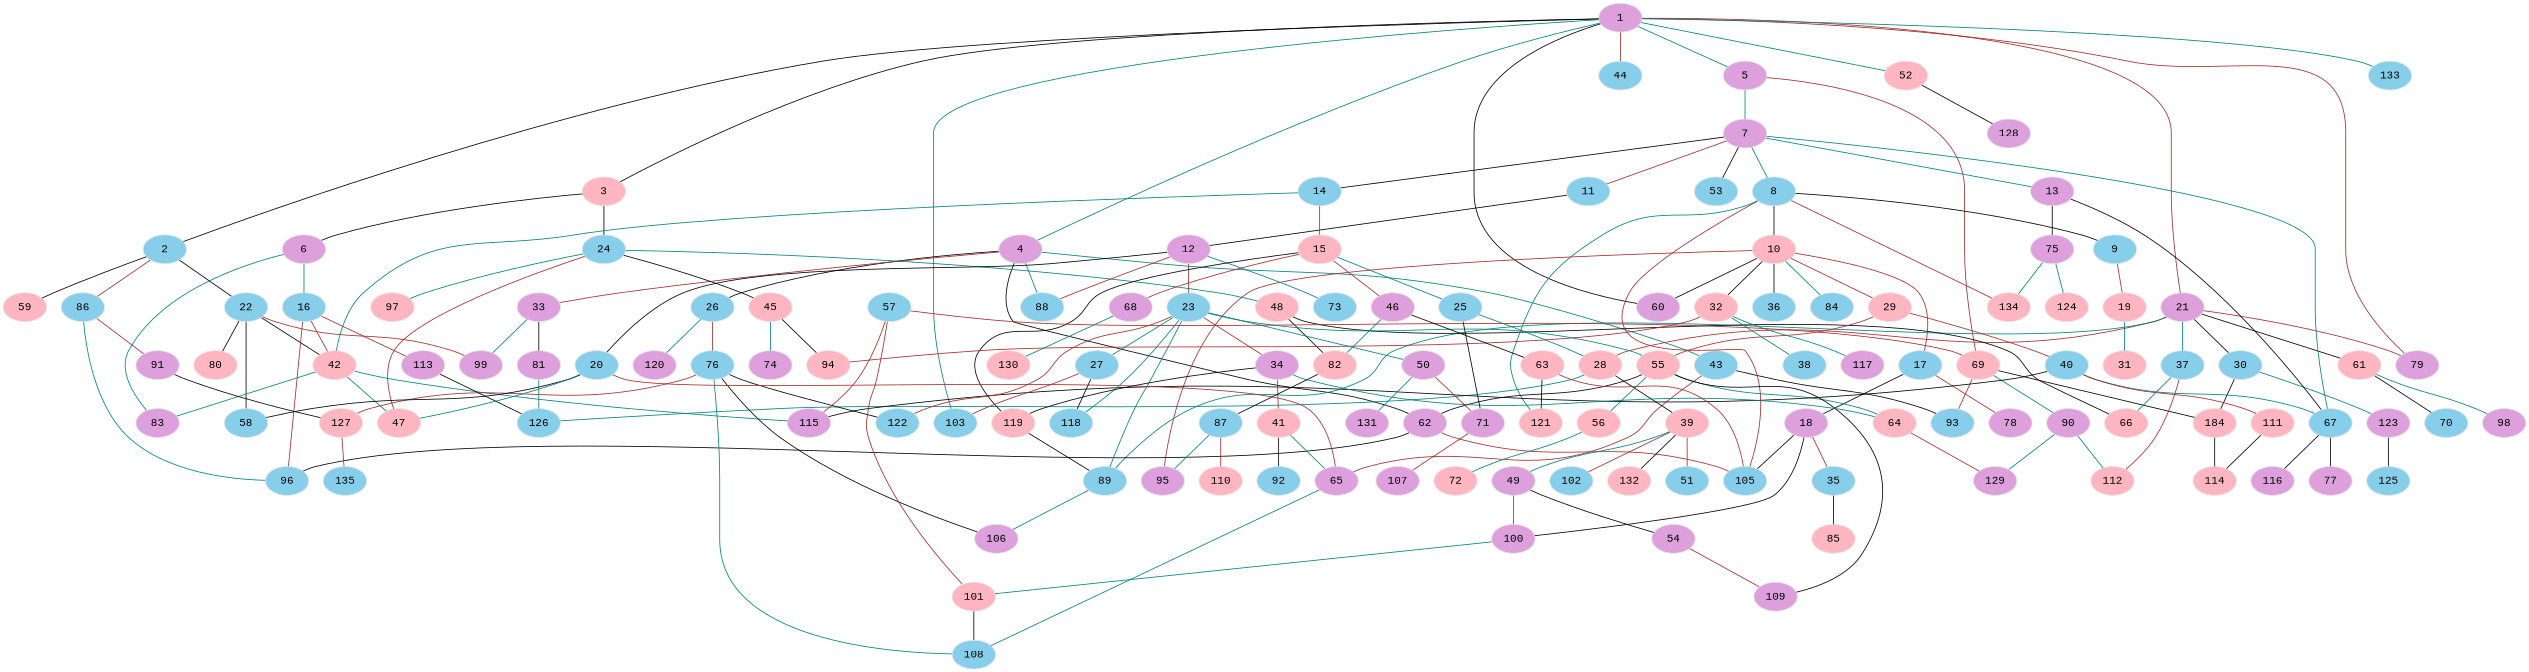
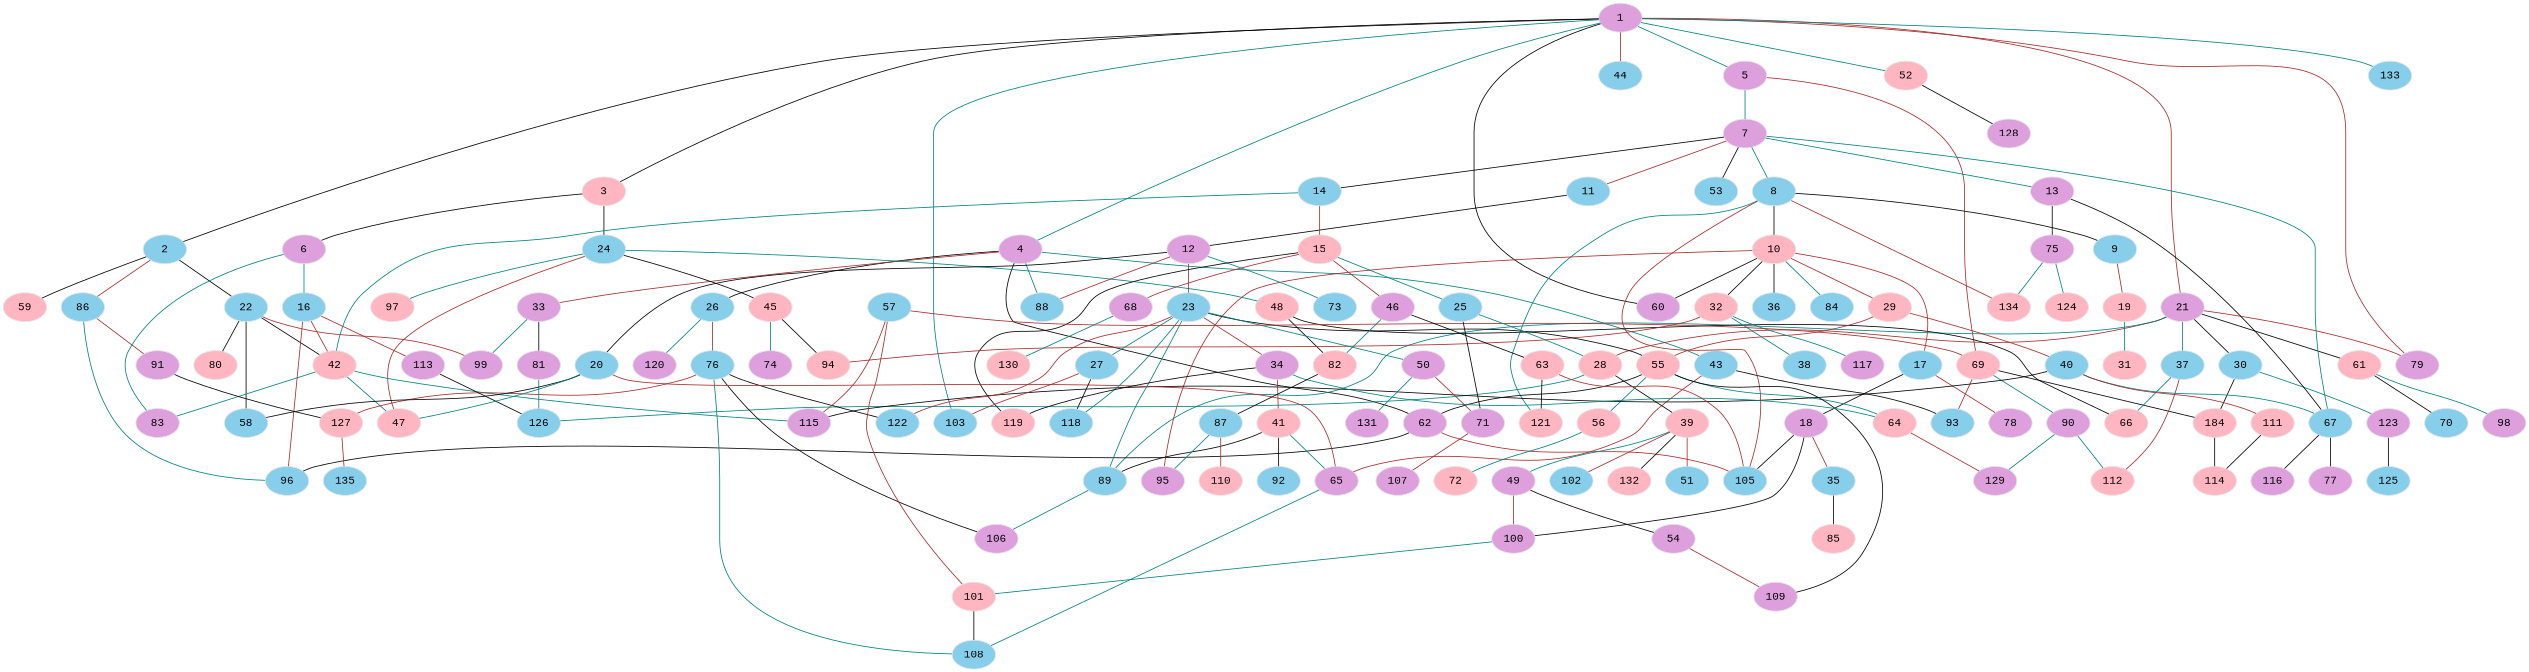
(1426, 330) -> (1426, 330)
(1059, 452) -> (1203, 450)
